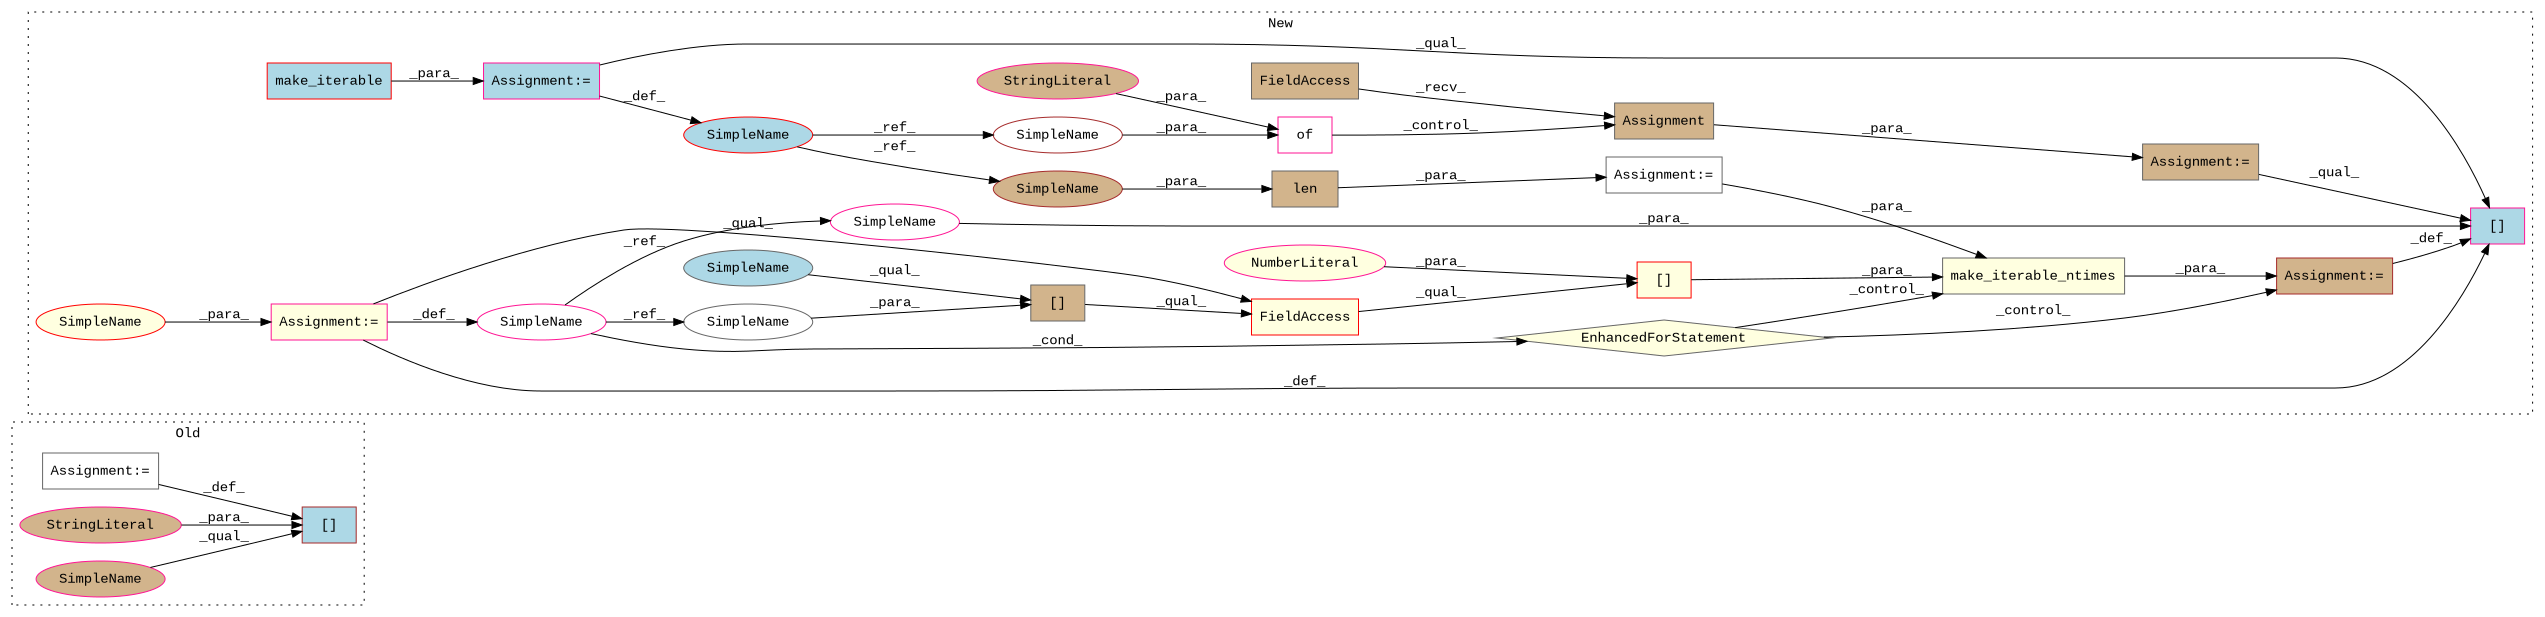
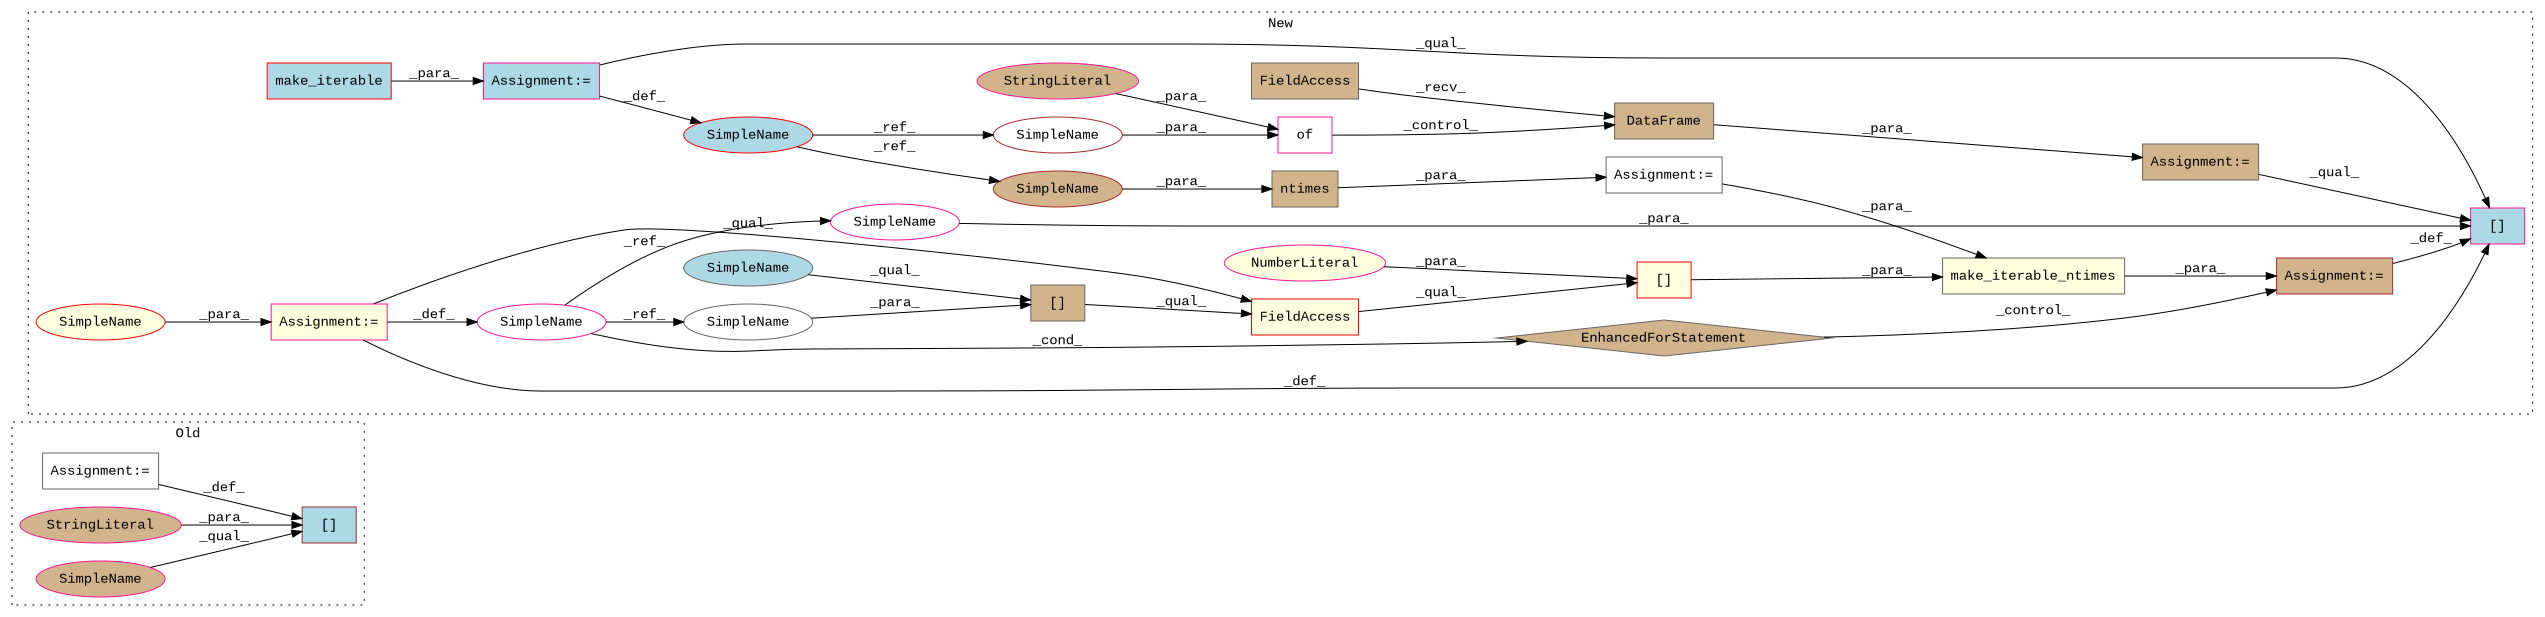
(1664, 121) -> (1664, 121)
(1305, 189) -> (1305, 189)
(1834, 312) -> none
(1664, 338) -> (1664, 338)
